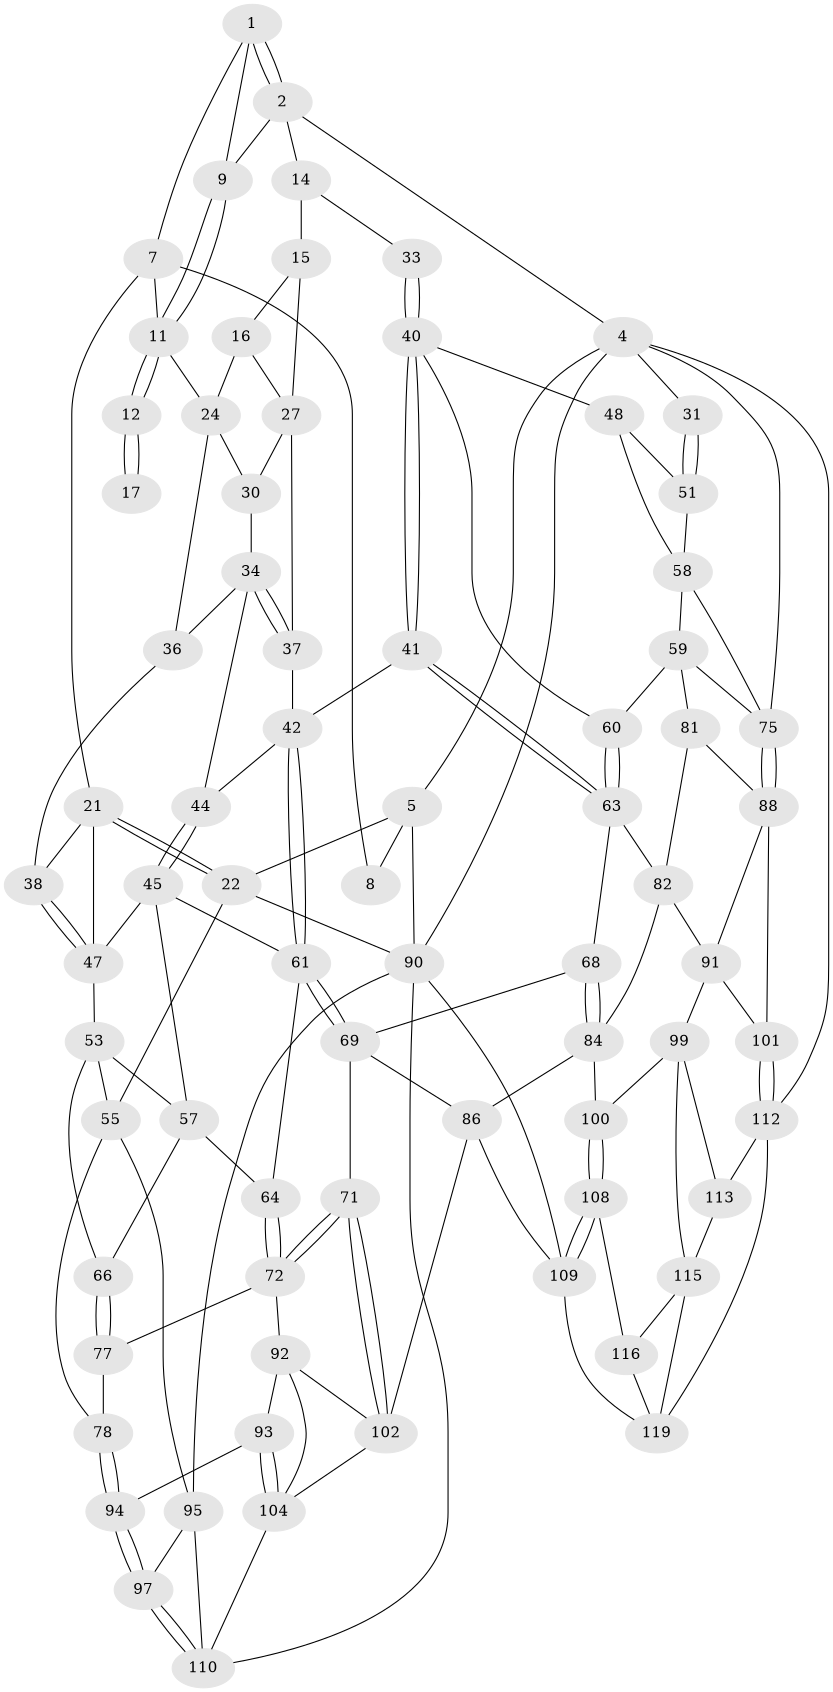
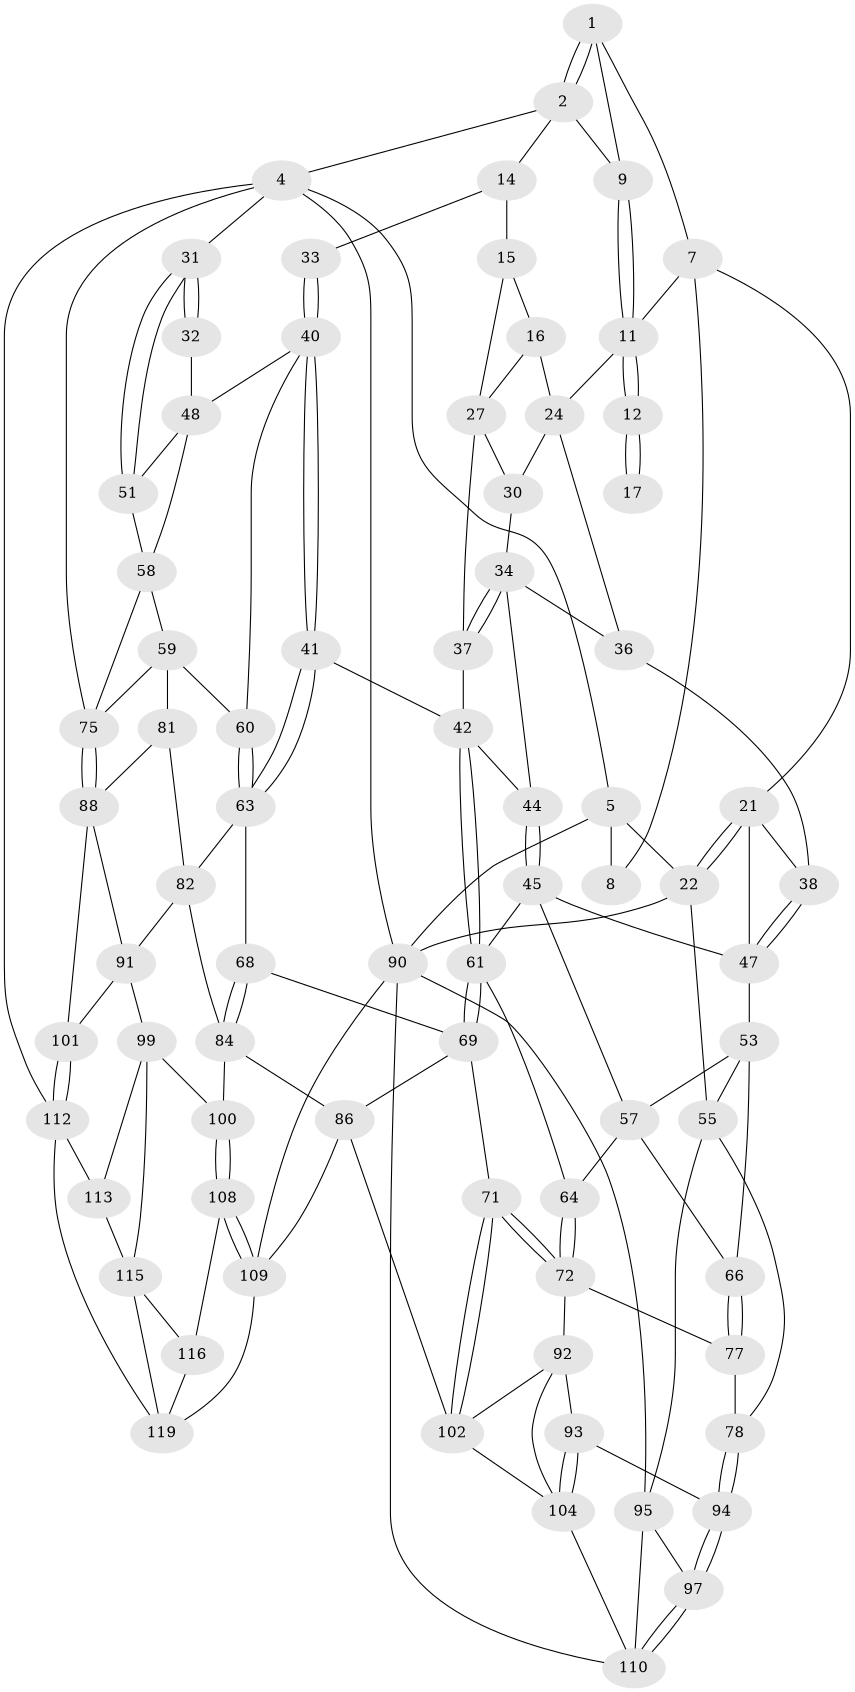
none -> (191, 337)
